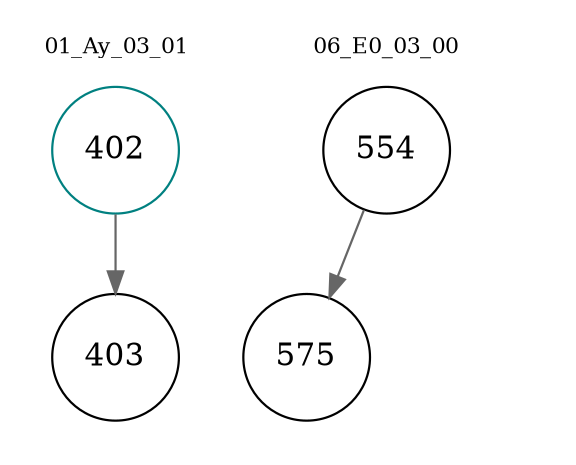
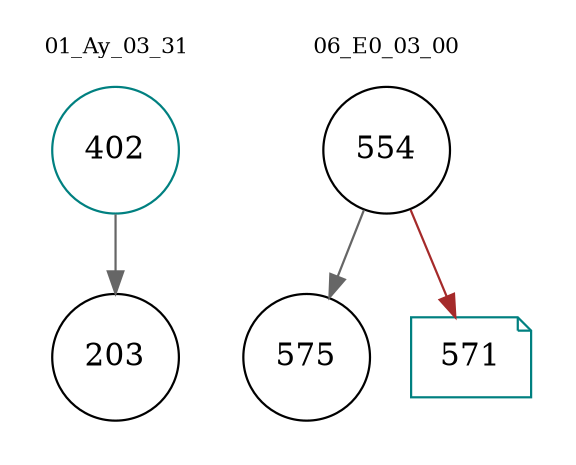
(117, 48) -> (117, 48)
(116, 357) -> (116, 357)
none -> (471, 357)
